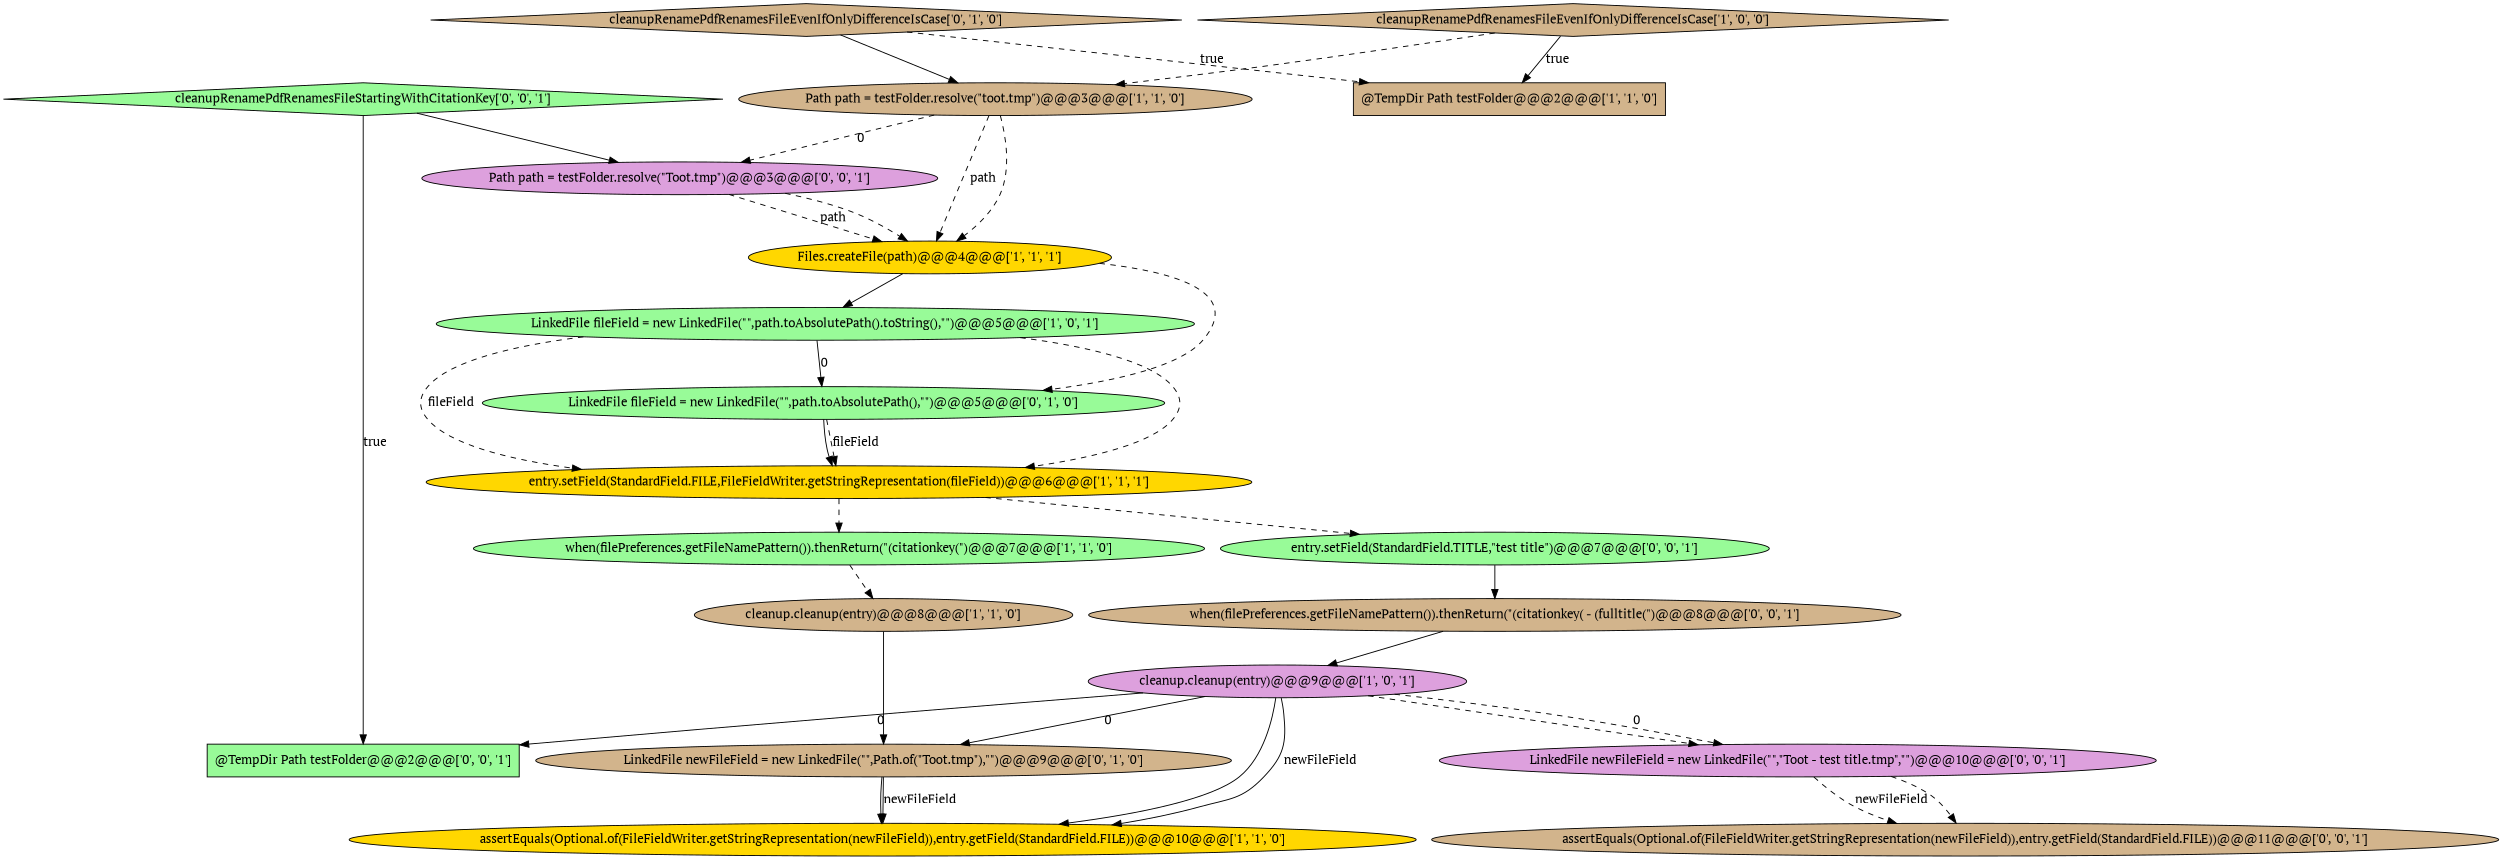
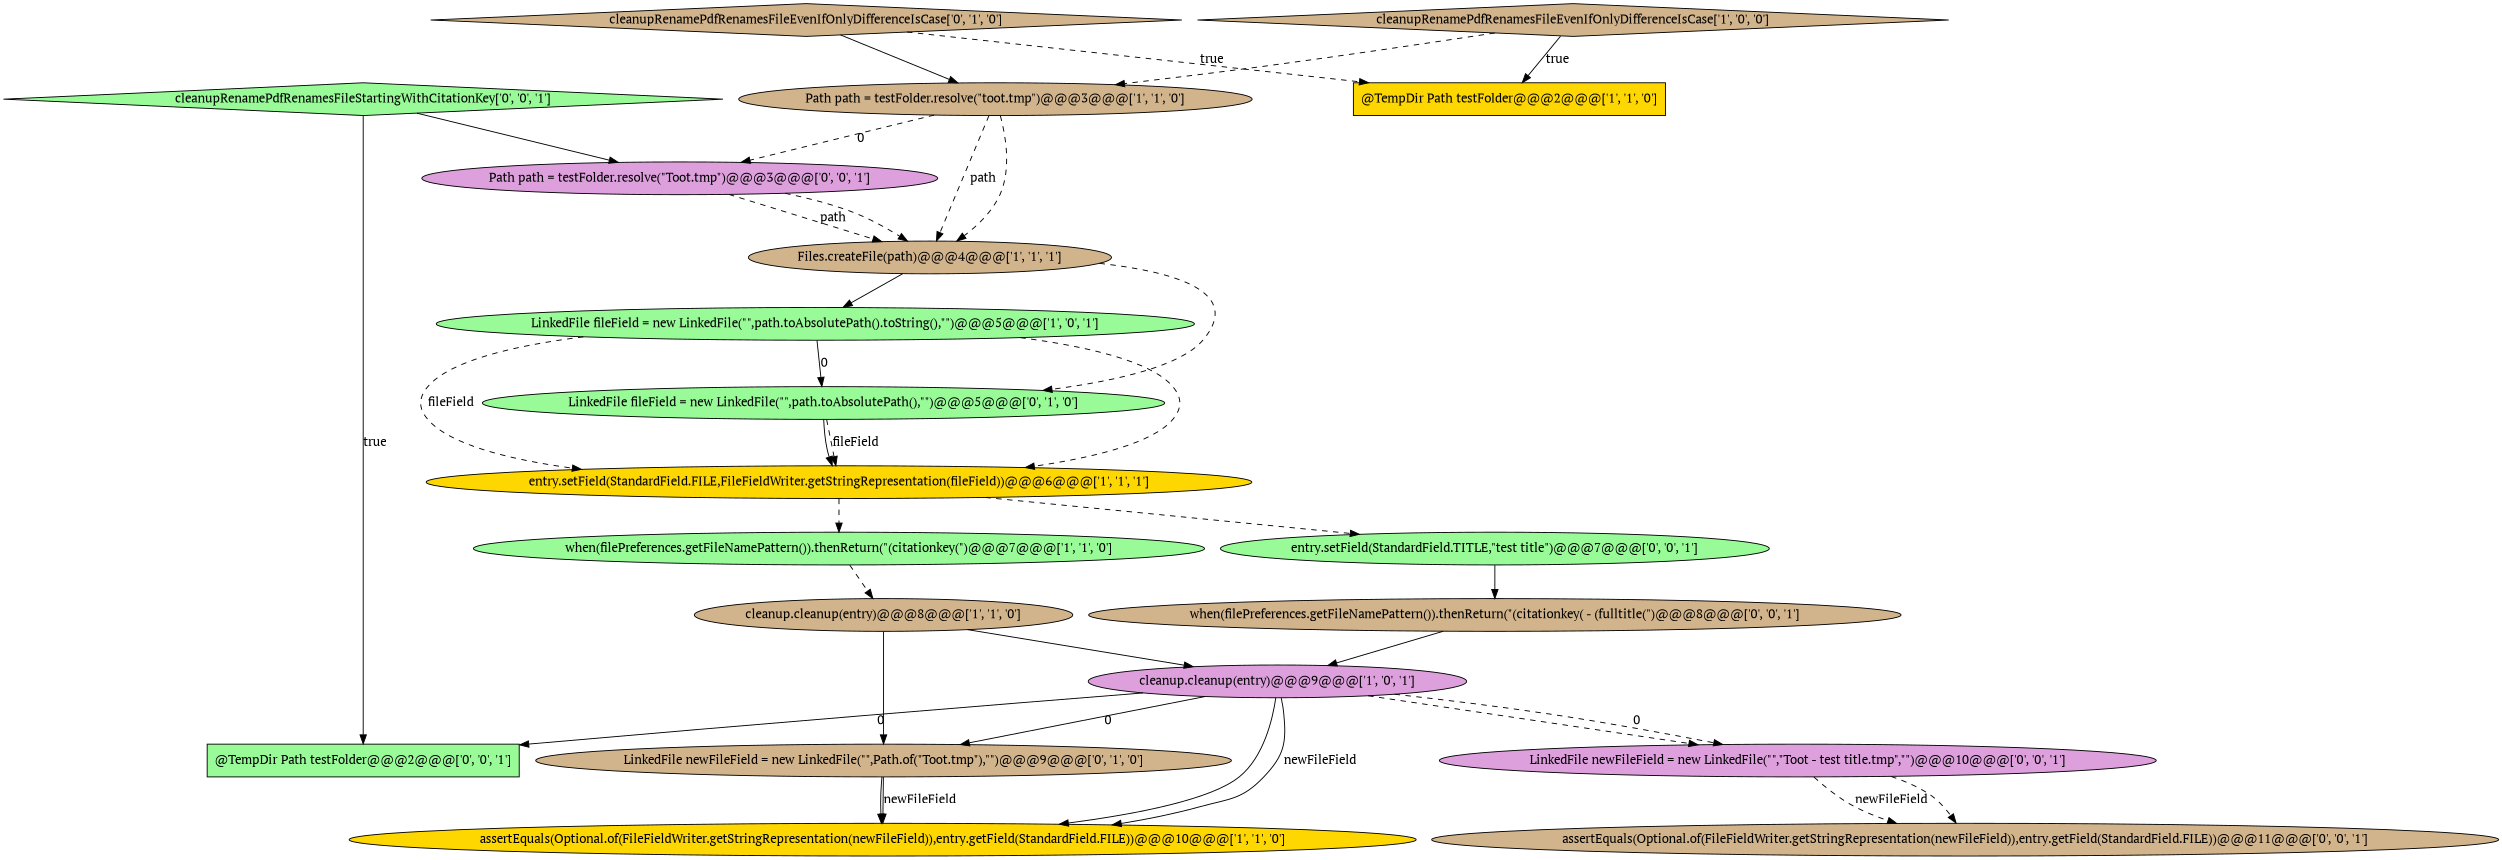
(1509, 99) -> (1509, 99)
(930, 257) -> (930, 257)
none -> (1076, 647)
